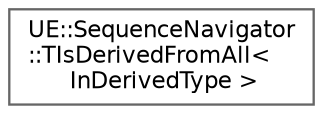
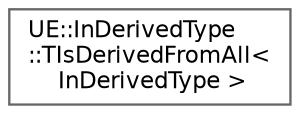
(161, 57) -> (150, 57)
